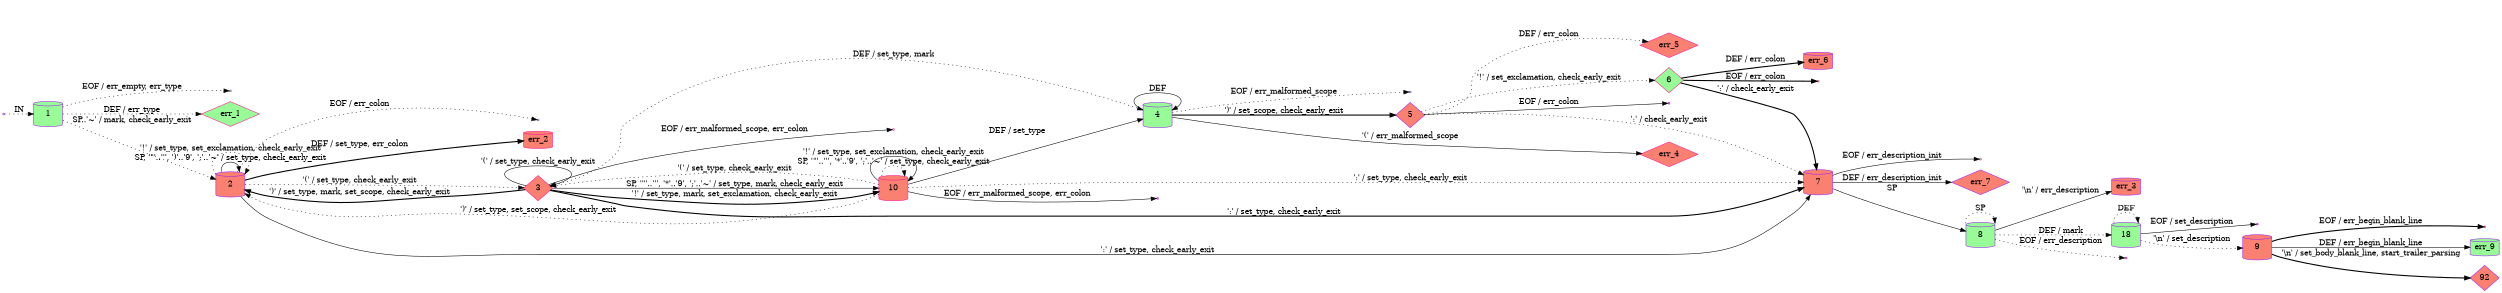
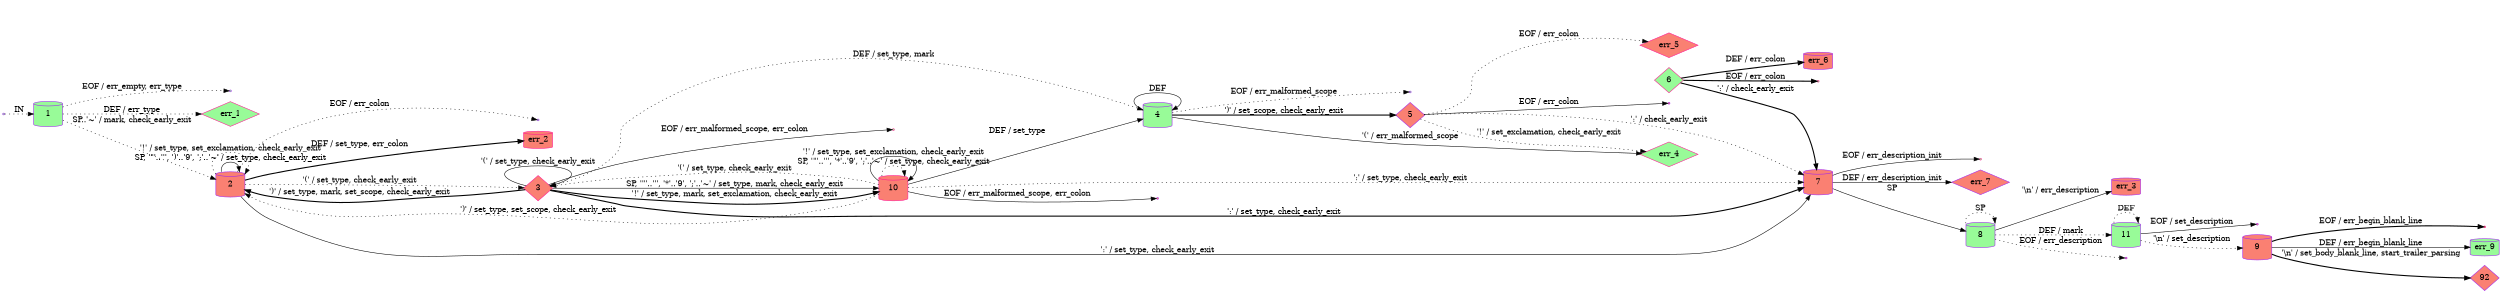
(1549, 34) -> (1549, 34)
(1534, 88) -> (1529, 144)
(1669, 154) -> (1669, 154)
(2126, 235) -> (2126, 235)
